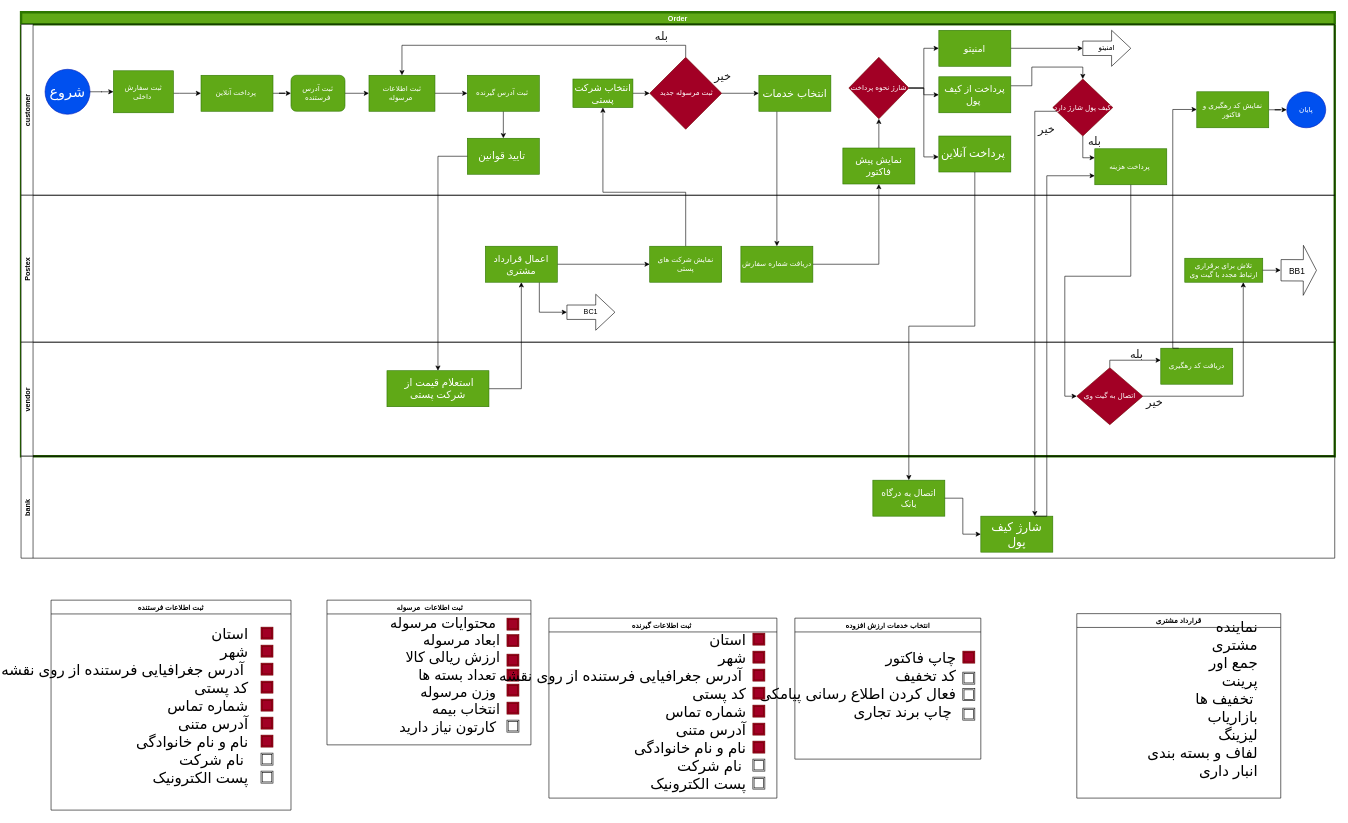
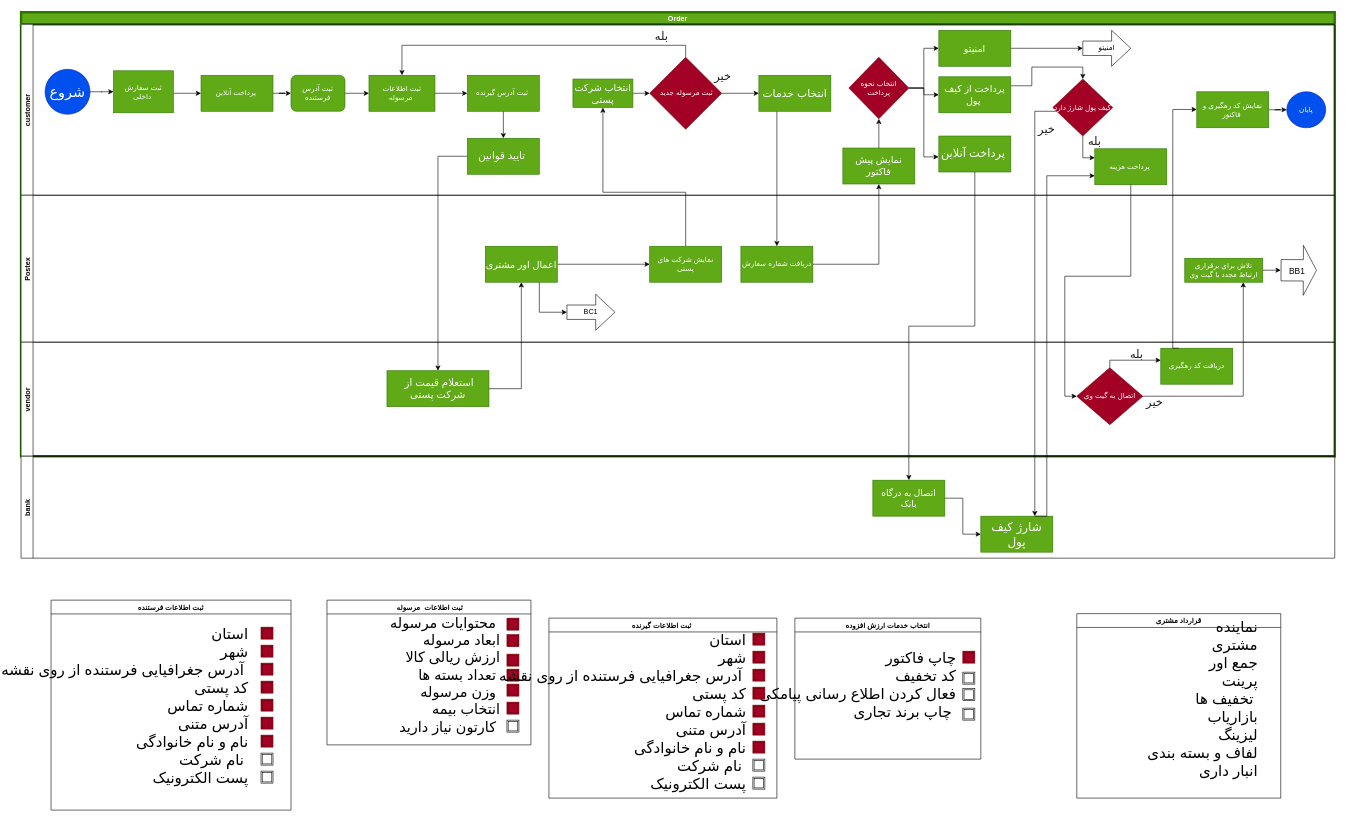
(879, 88) -> (879, 88)
(521, 264) -> (521, 264)
